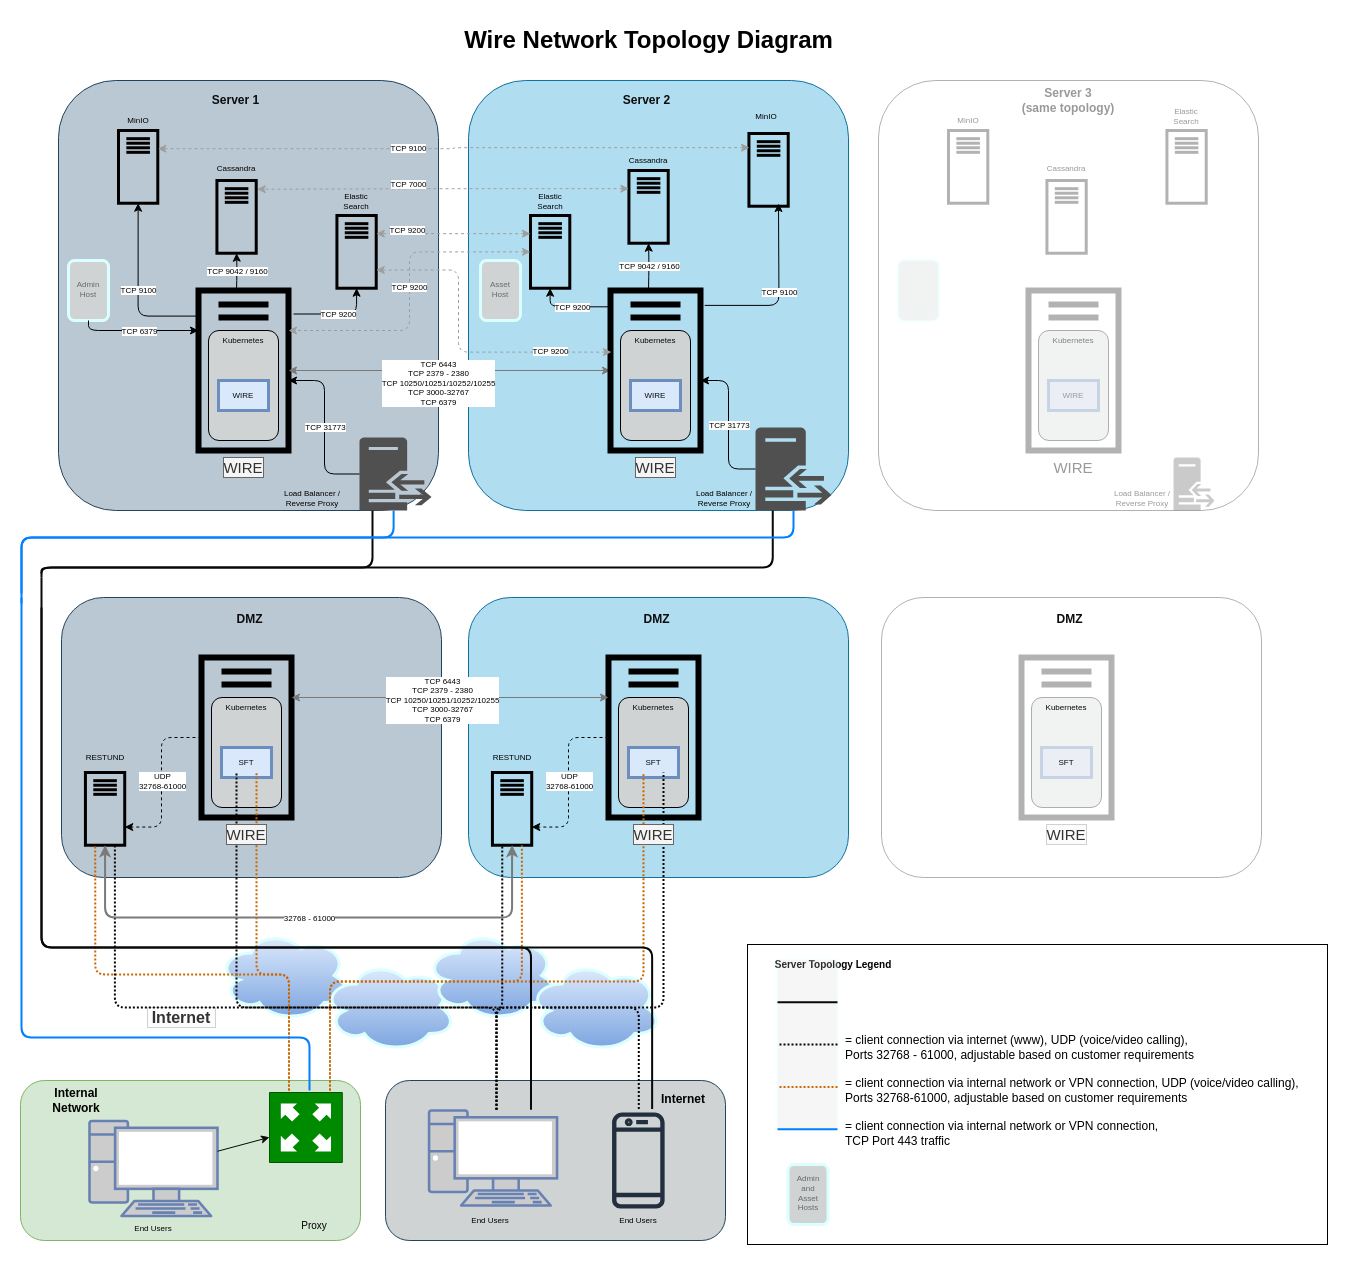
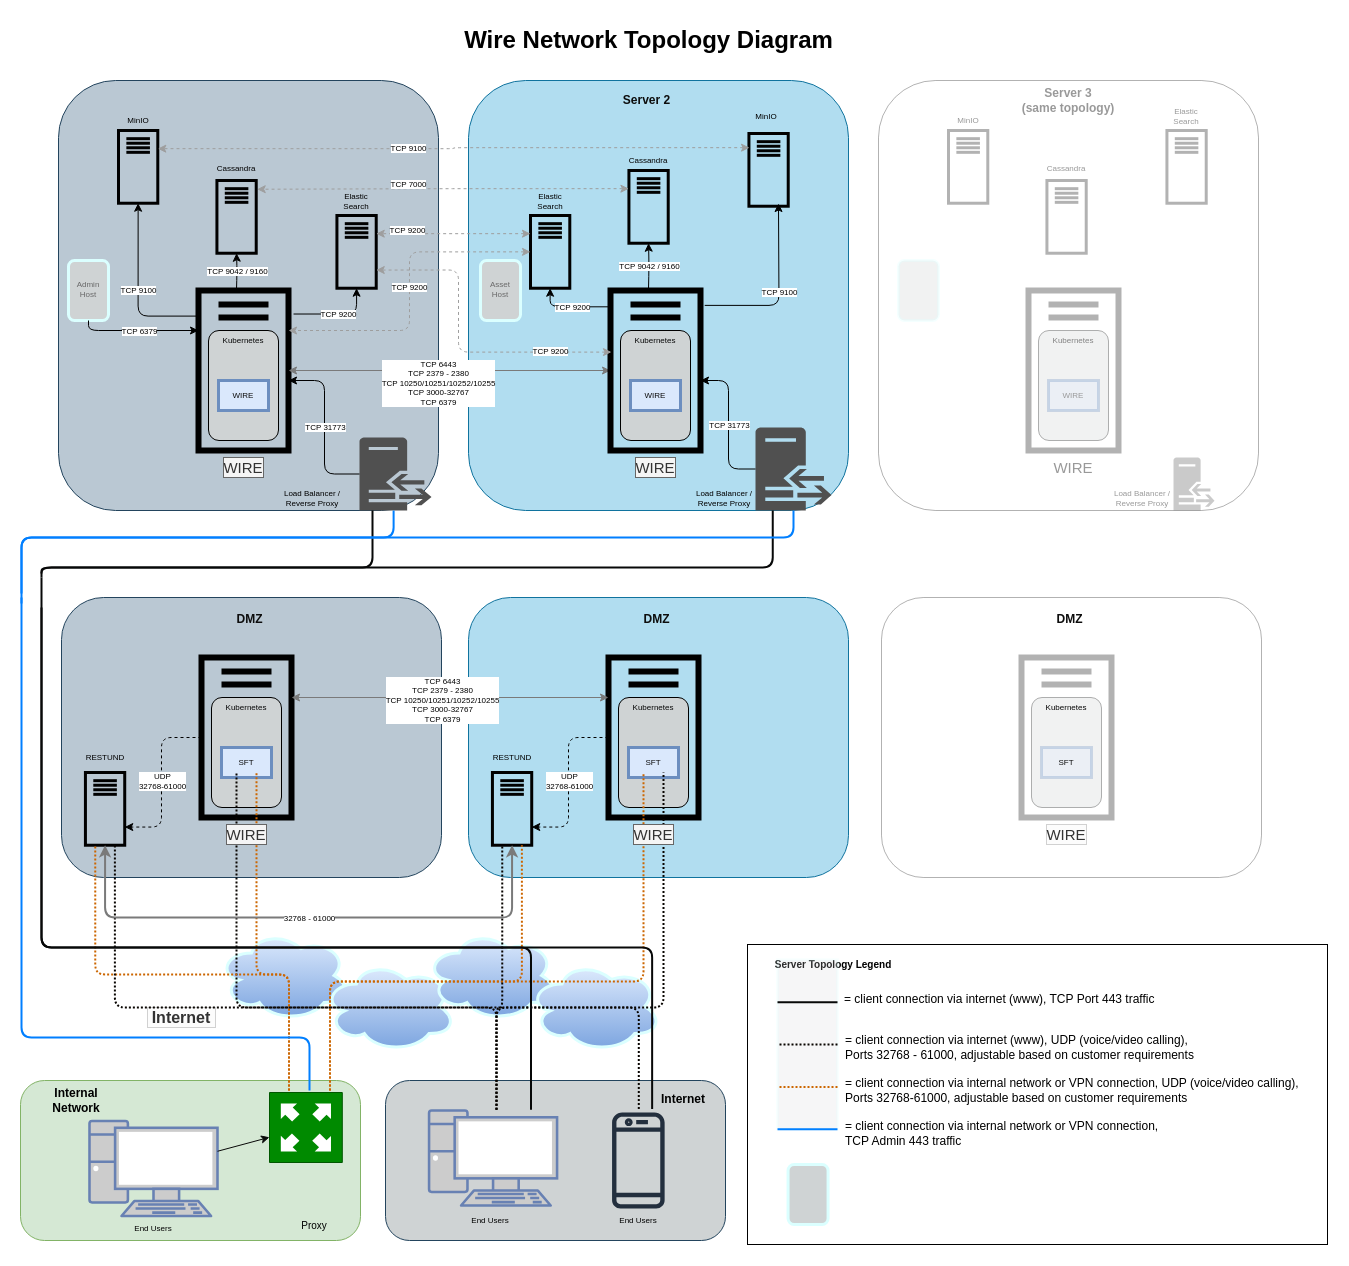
(236, 101) -> none
none -> (1085, 1000)
(1019, 1134) -> (1019, 1134)
(808, 1194) -> none
